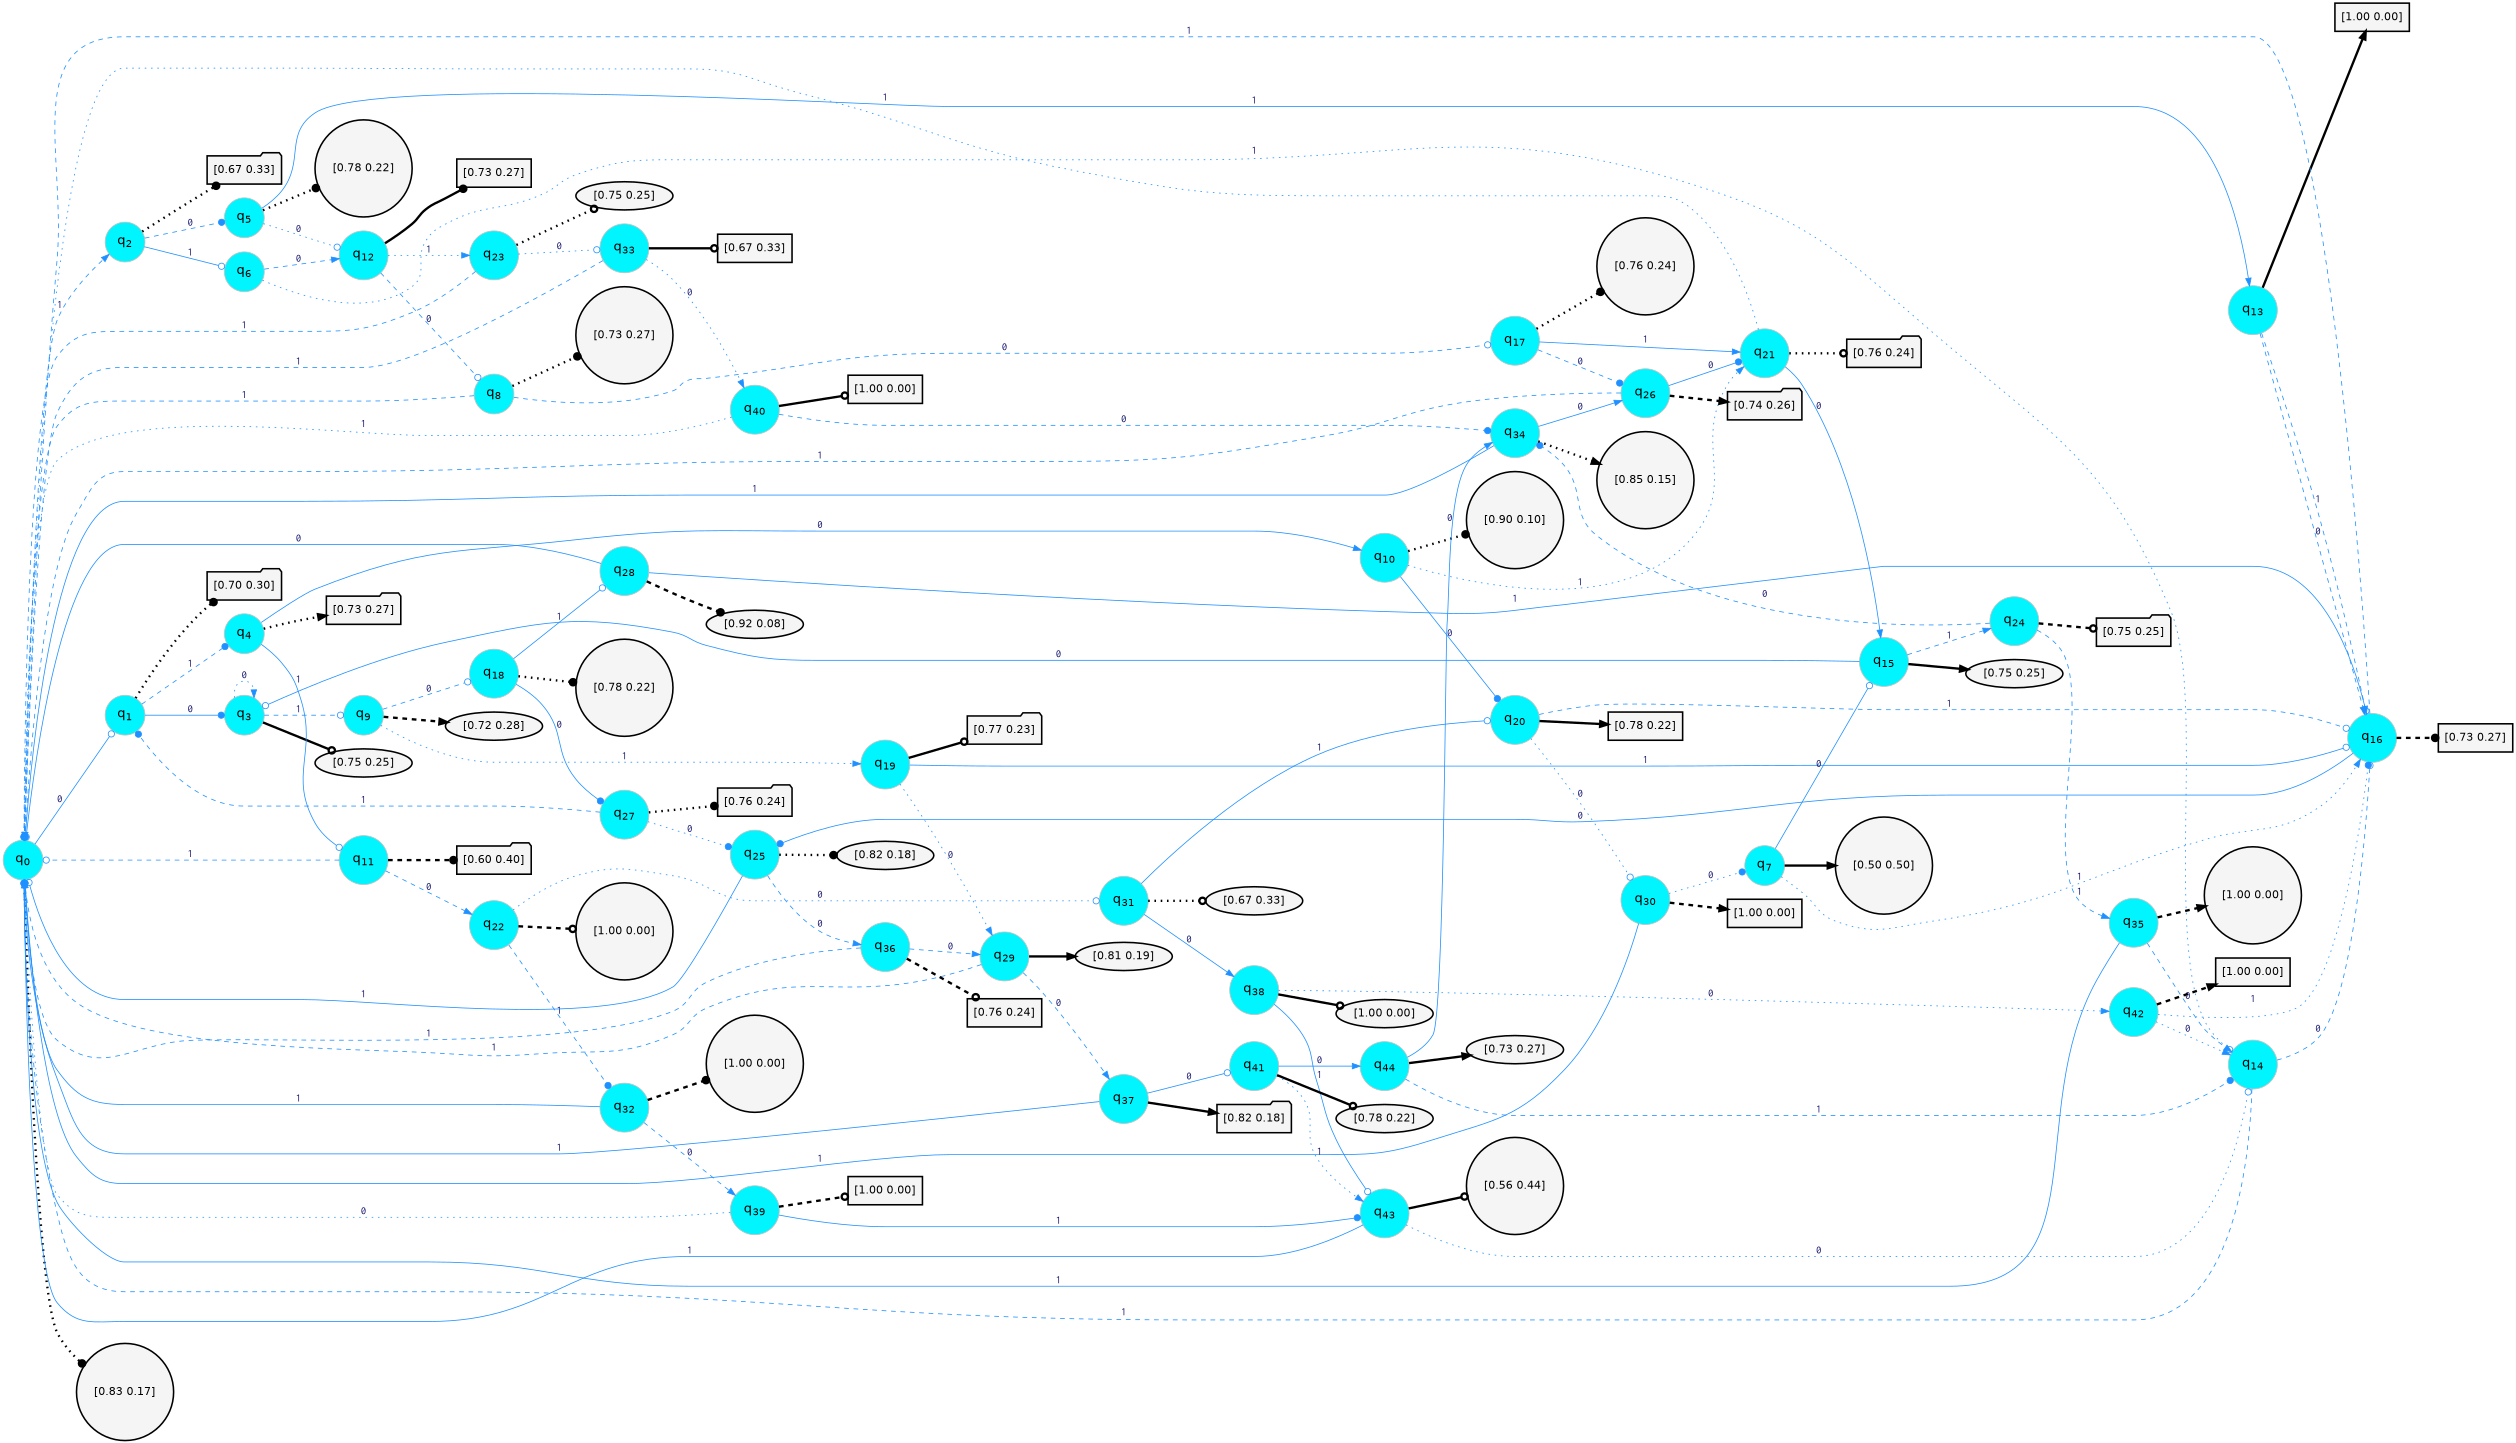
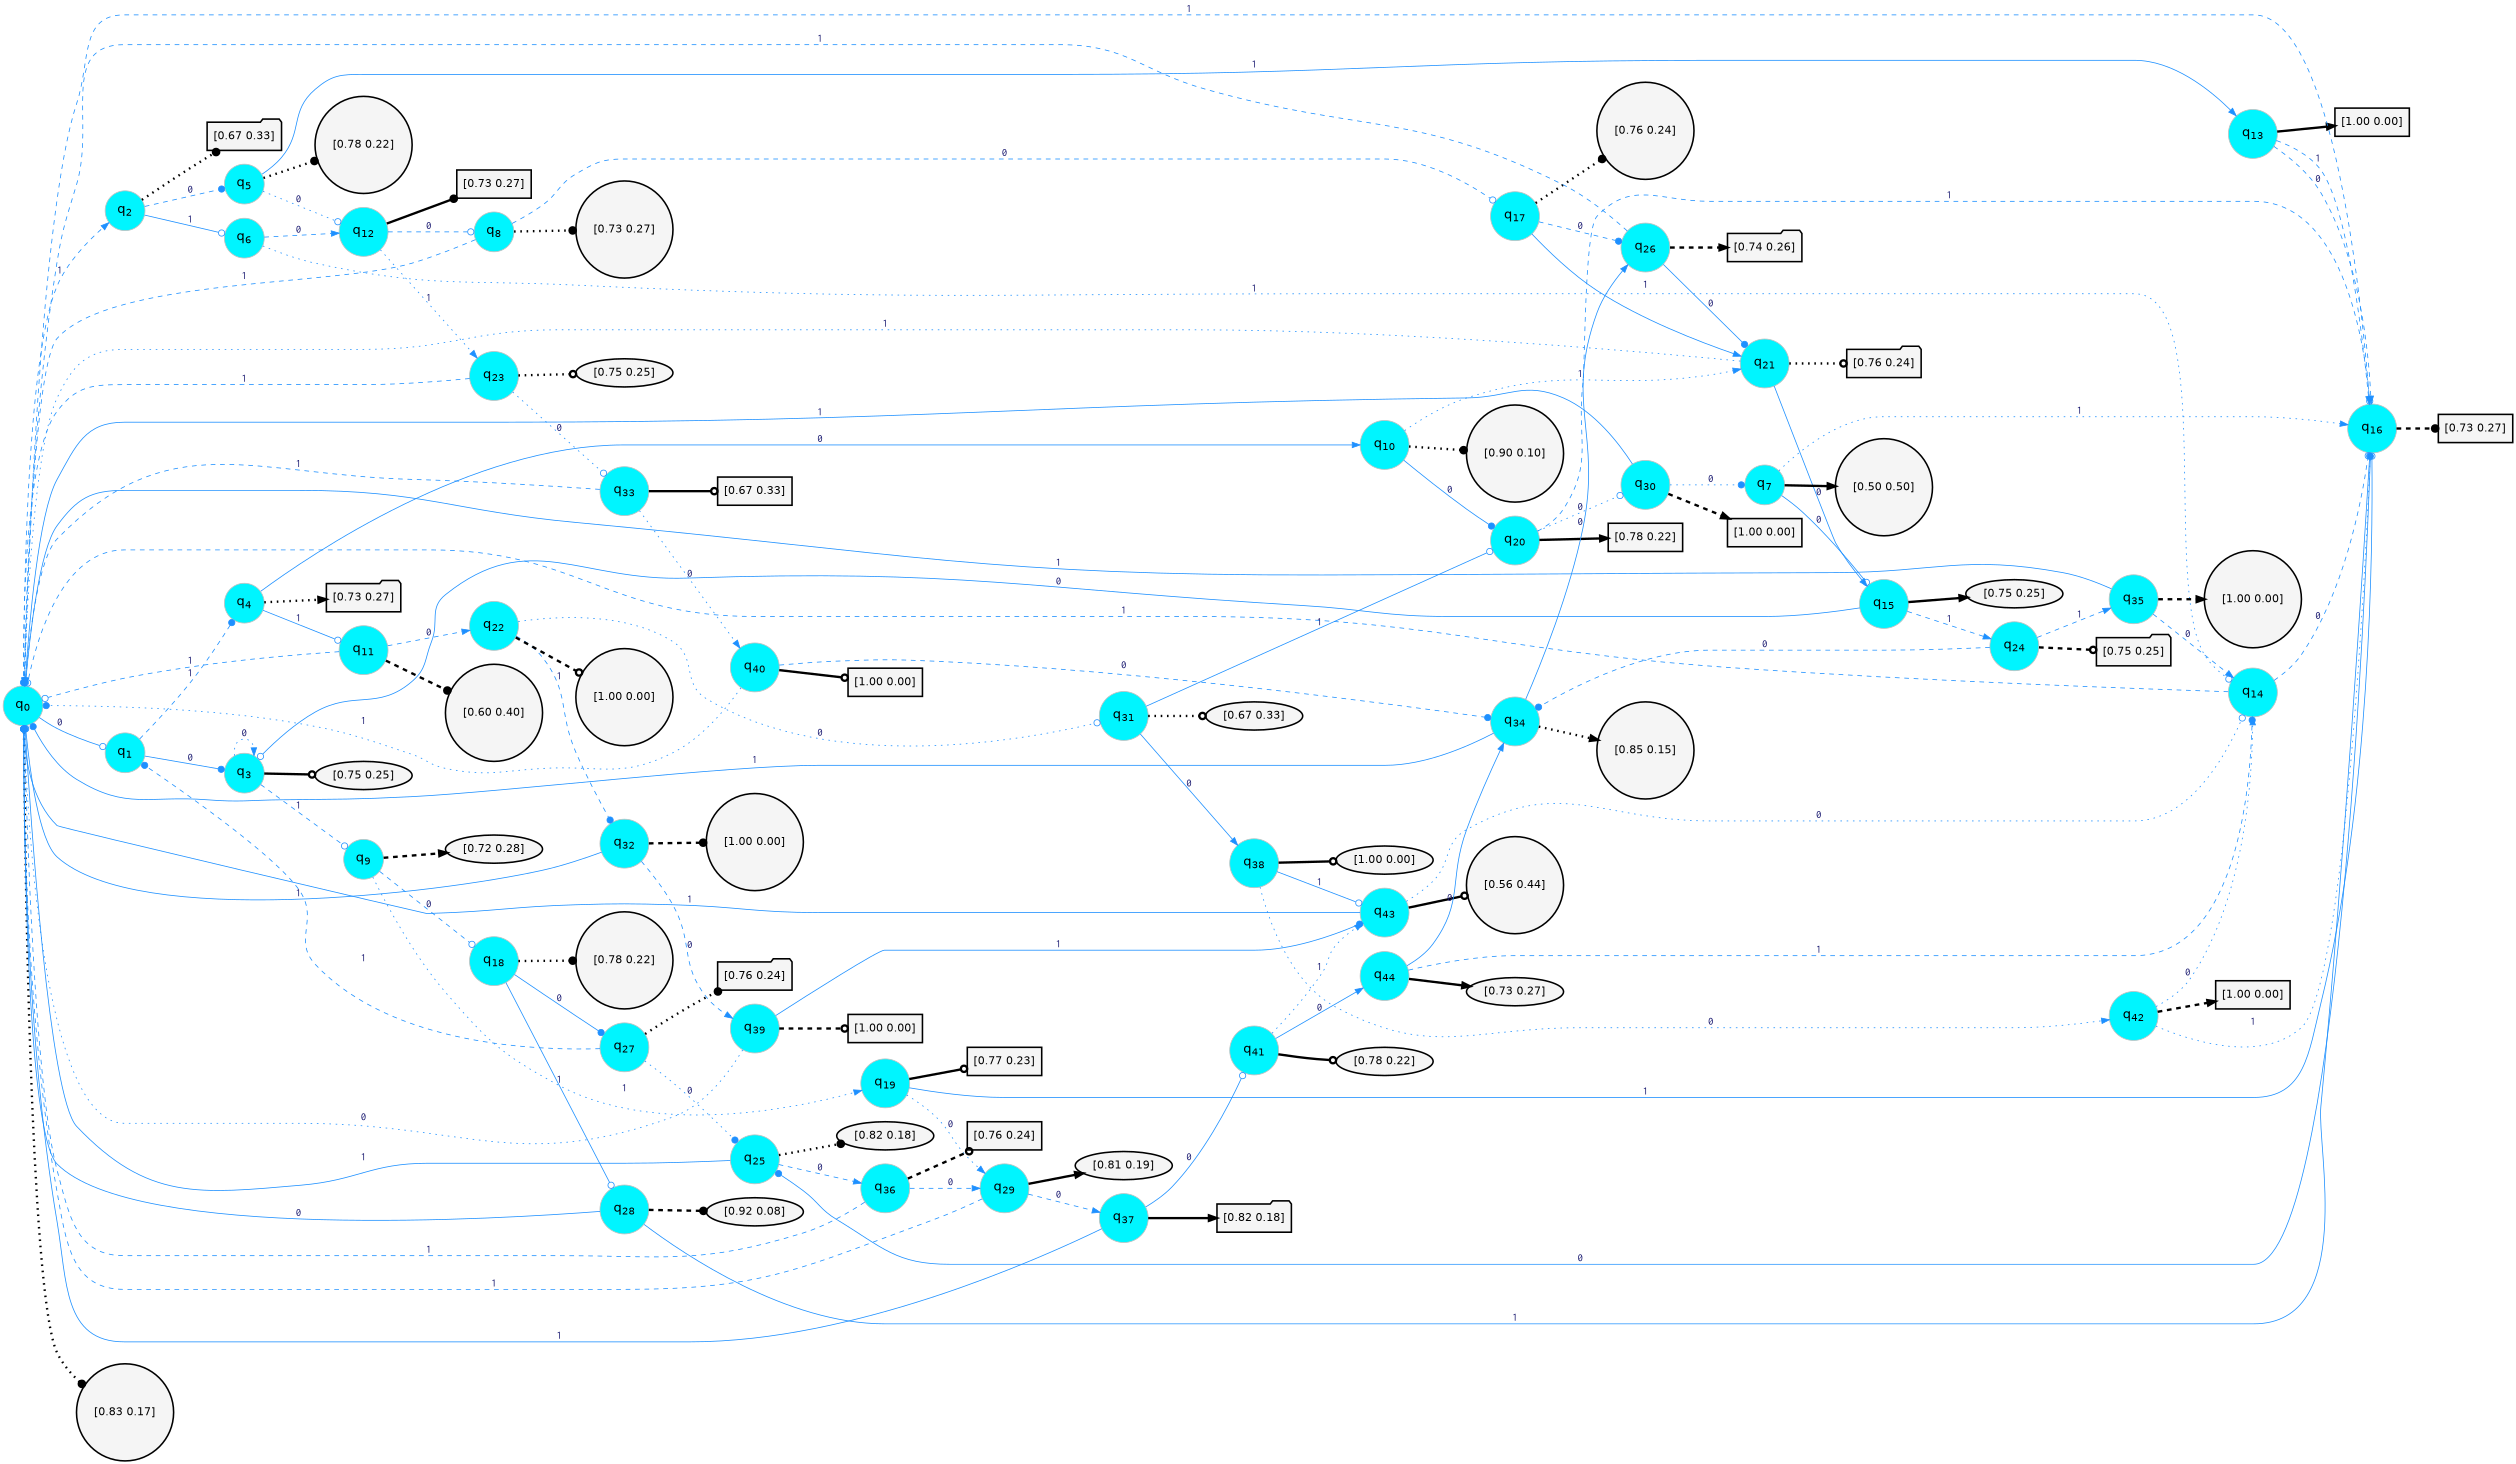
(244, 586) -> none
(1004, 730) -> (1004, 1061)
(494, 860) -> (494, 713)
